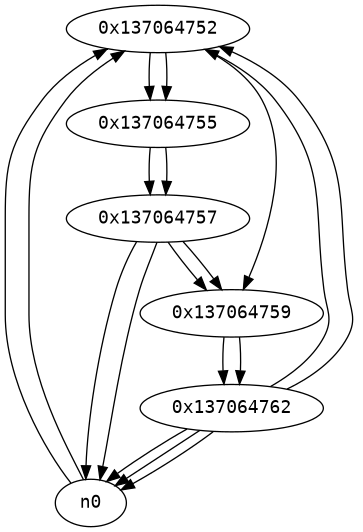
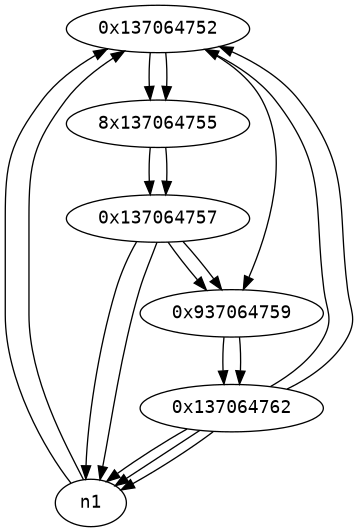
(158, 124) -> (158, 124)
(232, 313) -> (232, 313)
(91, 503) -> (91, 503)
